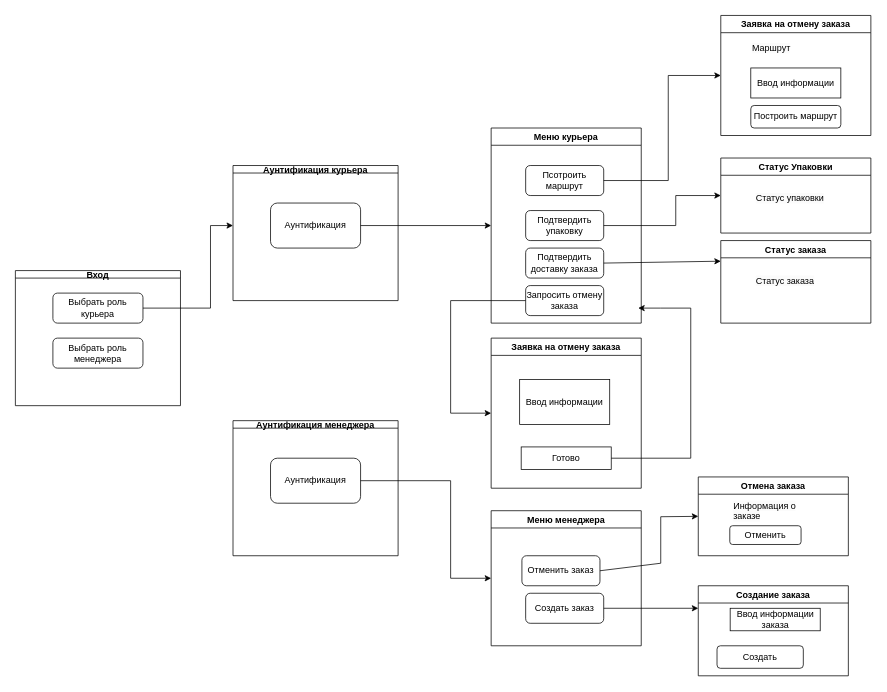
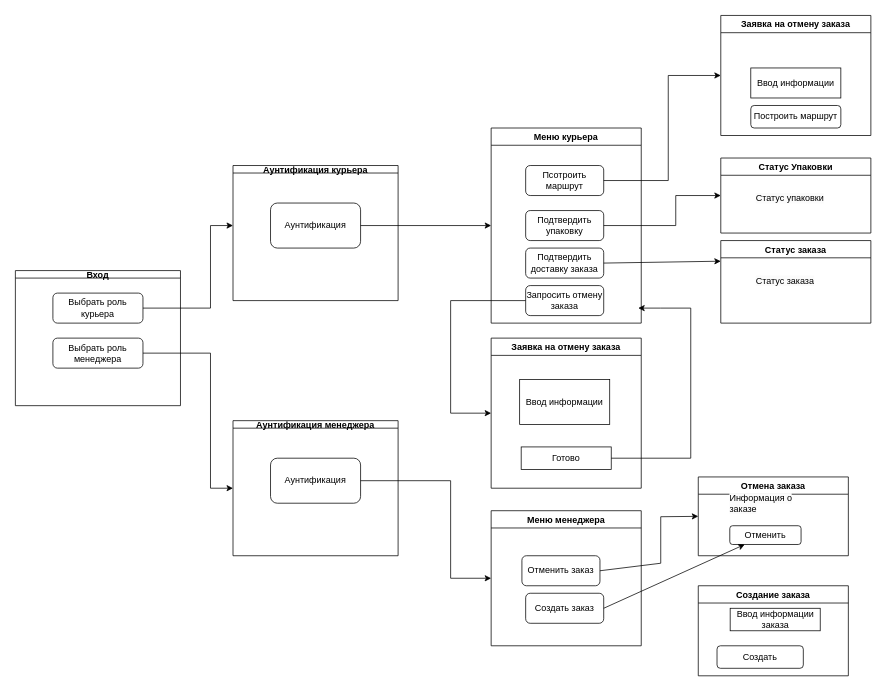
(792, 53) -> none
none -> (210, 428)
(773, 510) -> (769, 503)
(648, 608) -> (659, 583)
